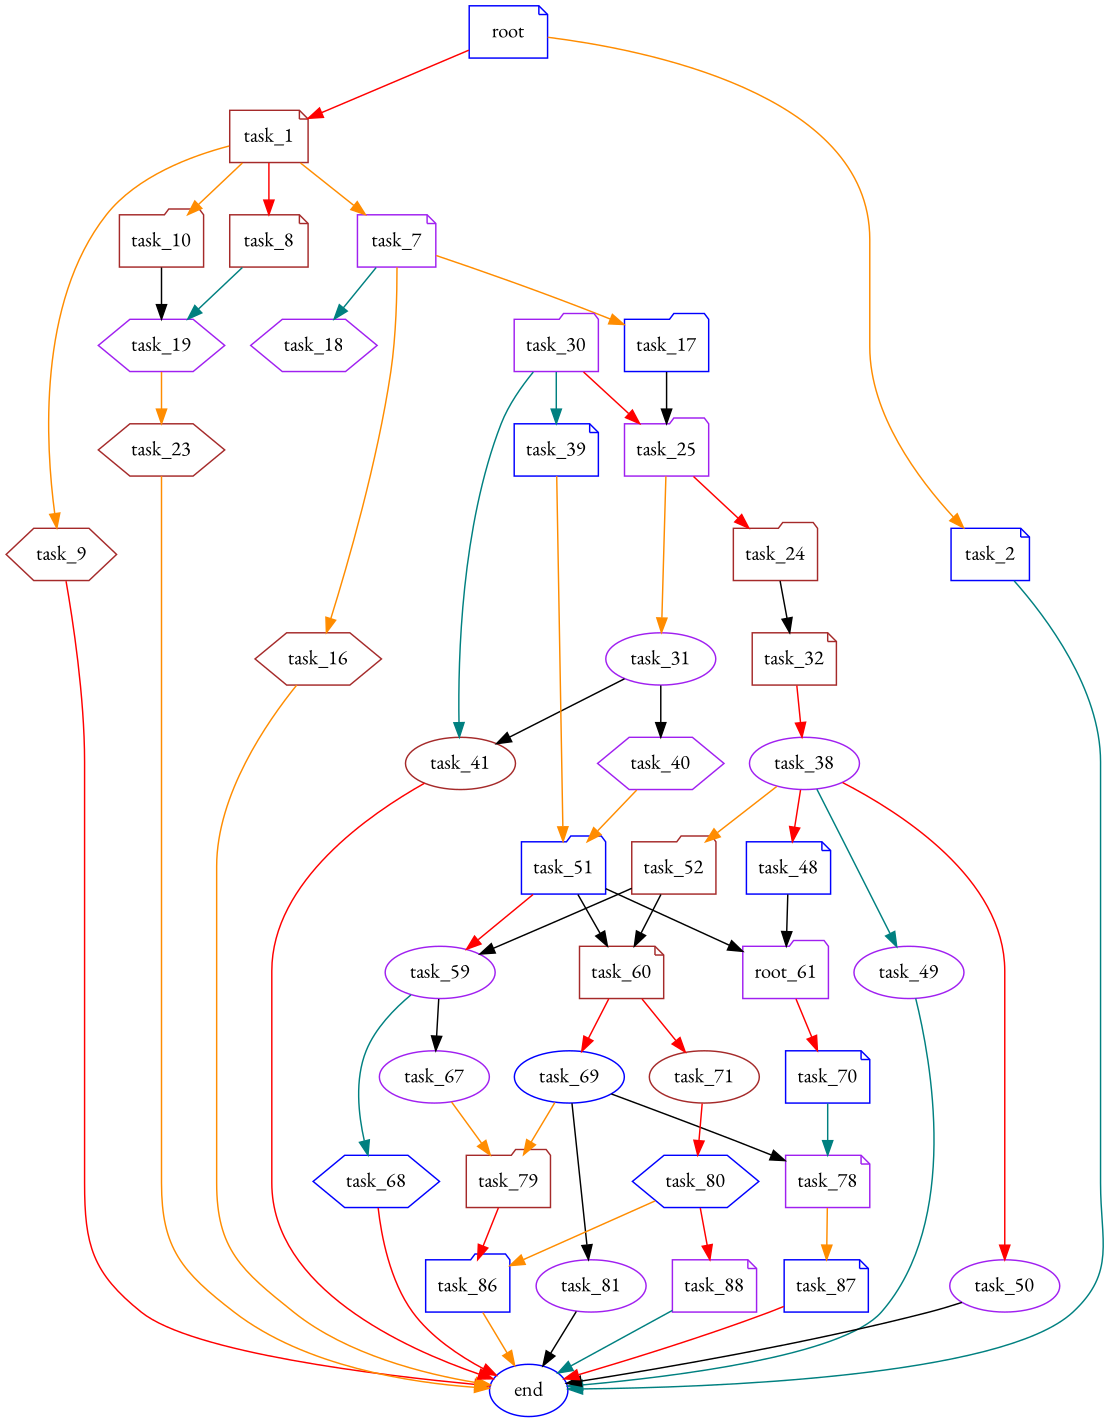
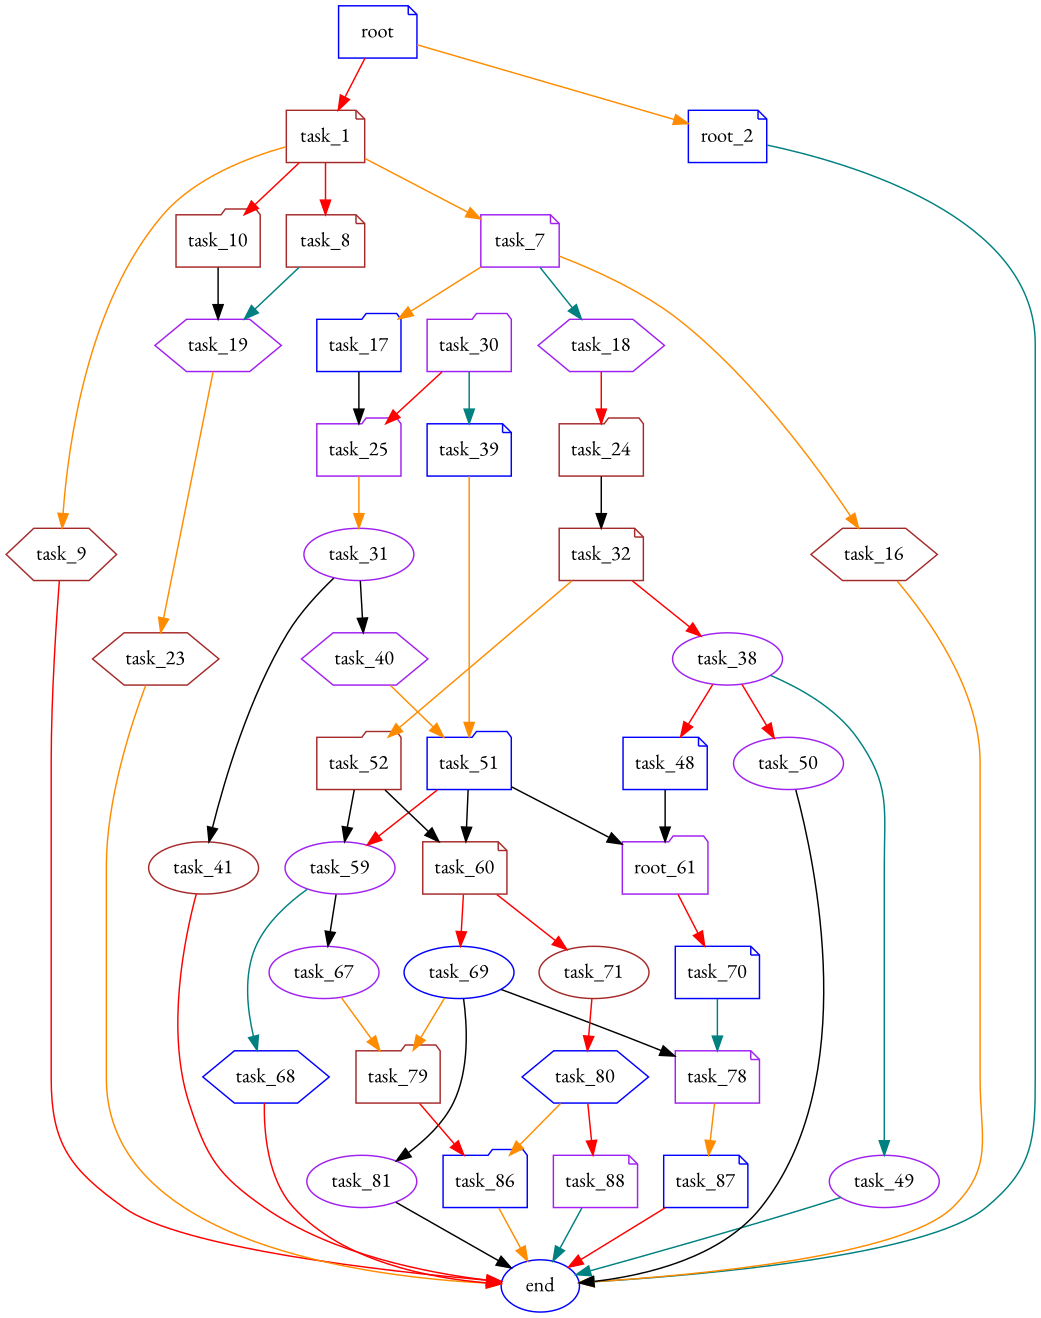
(220, 184) -> (277, 184)
(716, 497) -> (601, 391)
(471, 541) -> none
(990, 554) -> (728, 136)
(747, 810) -> (486, 654)
